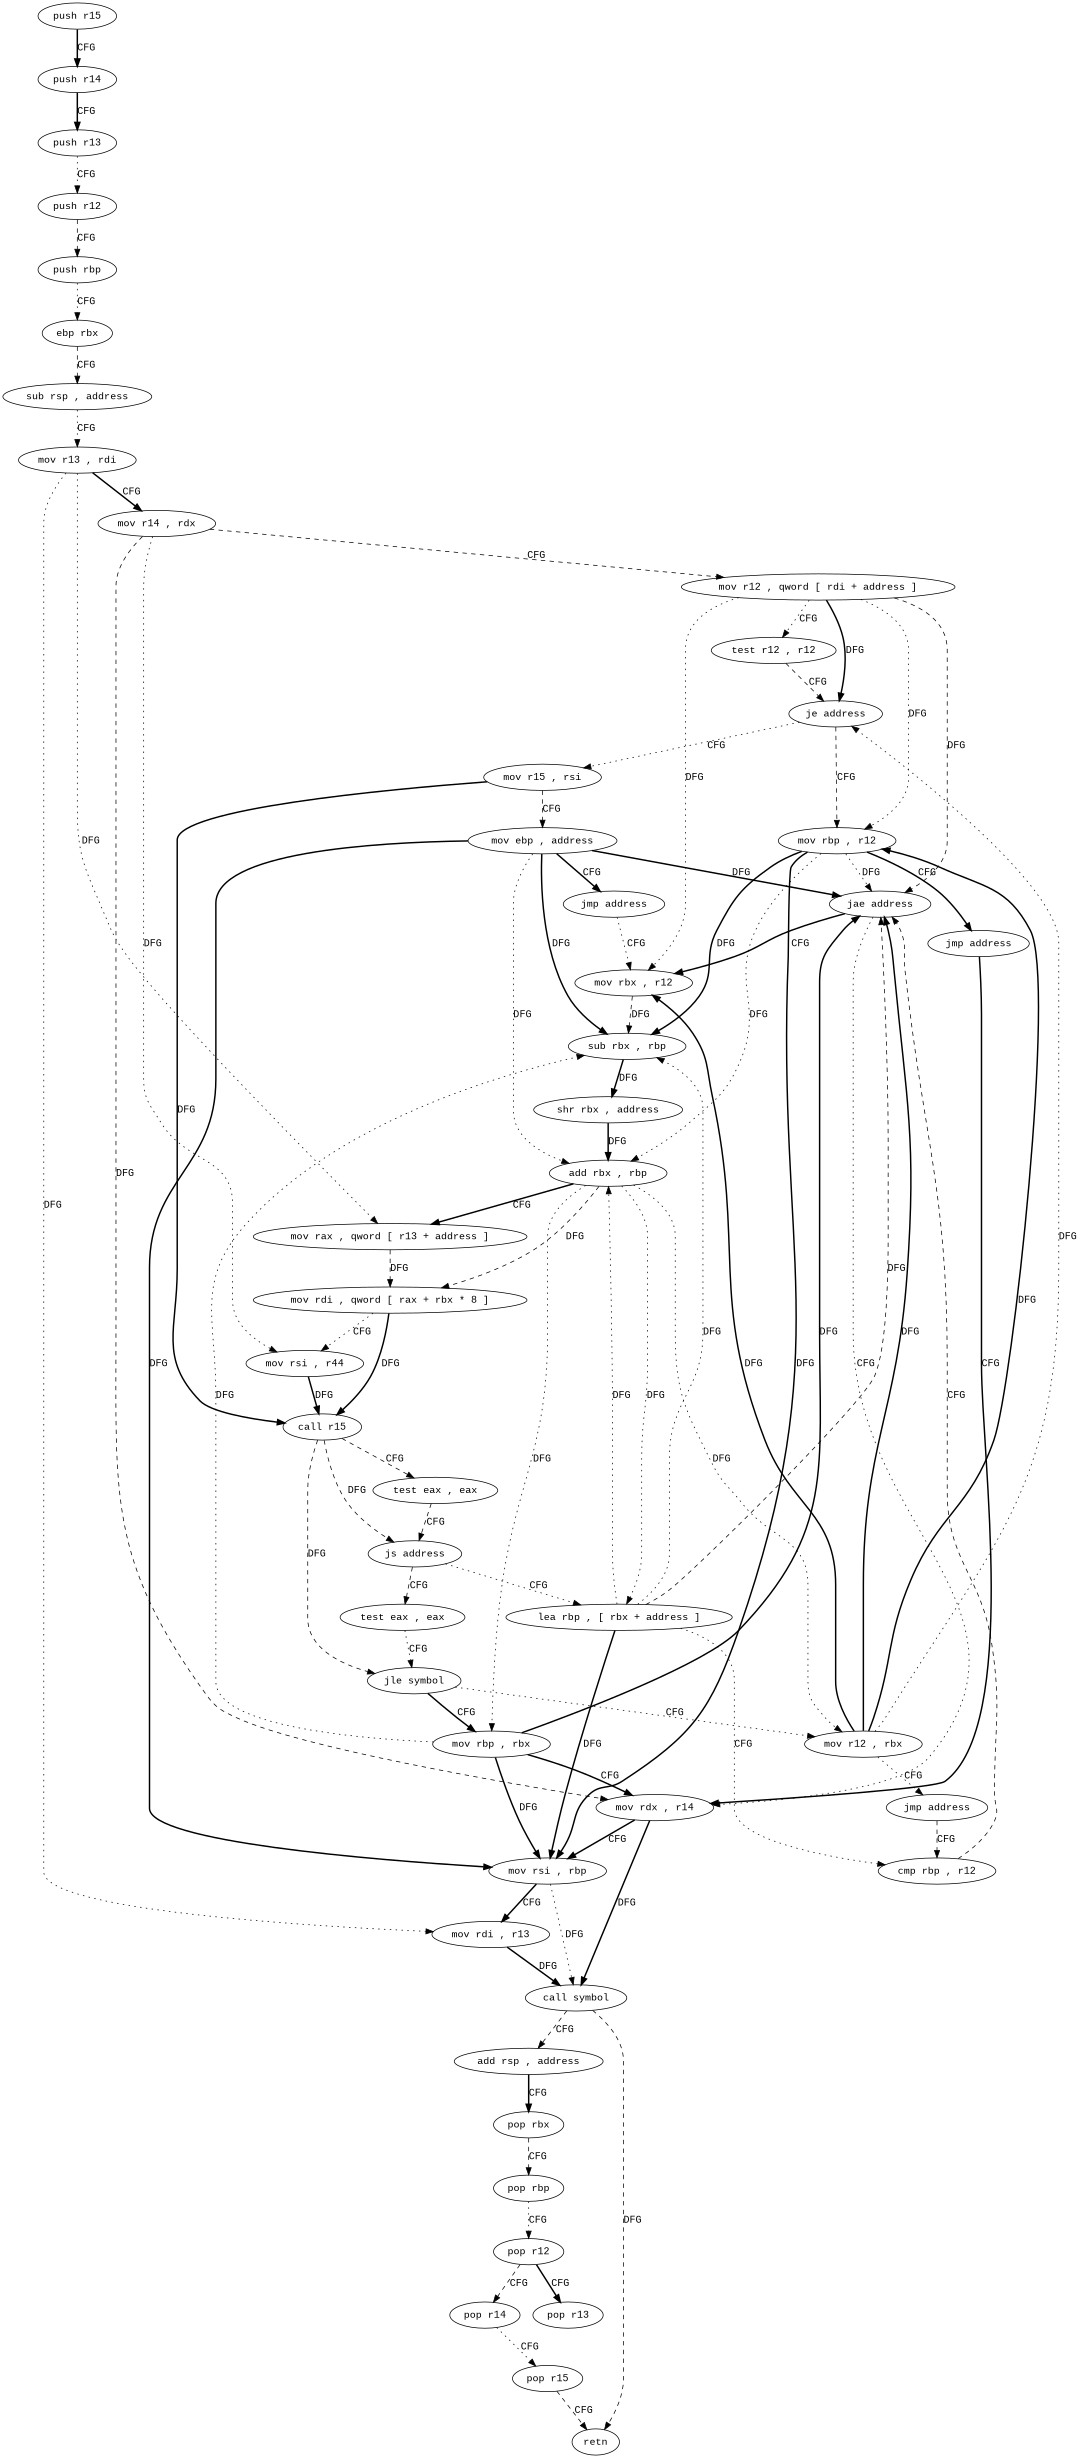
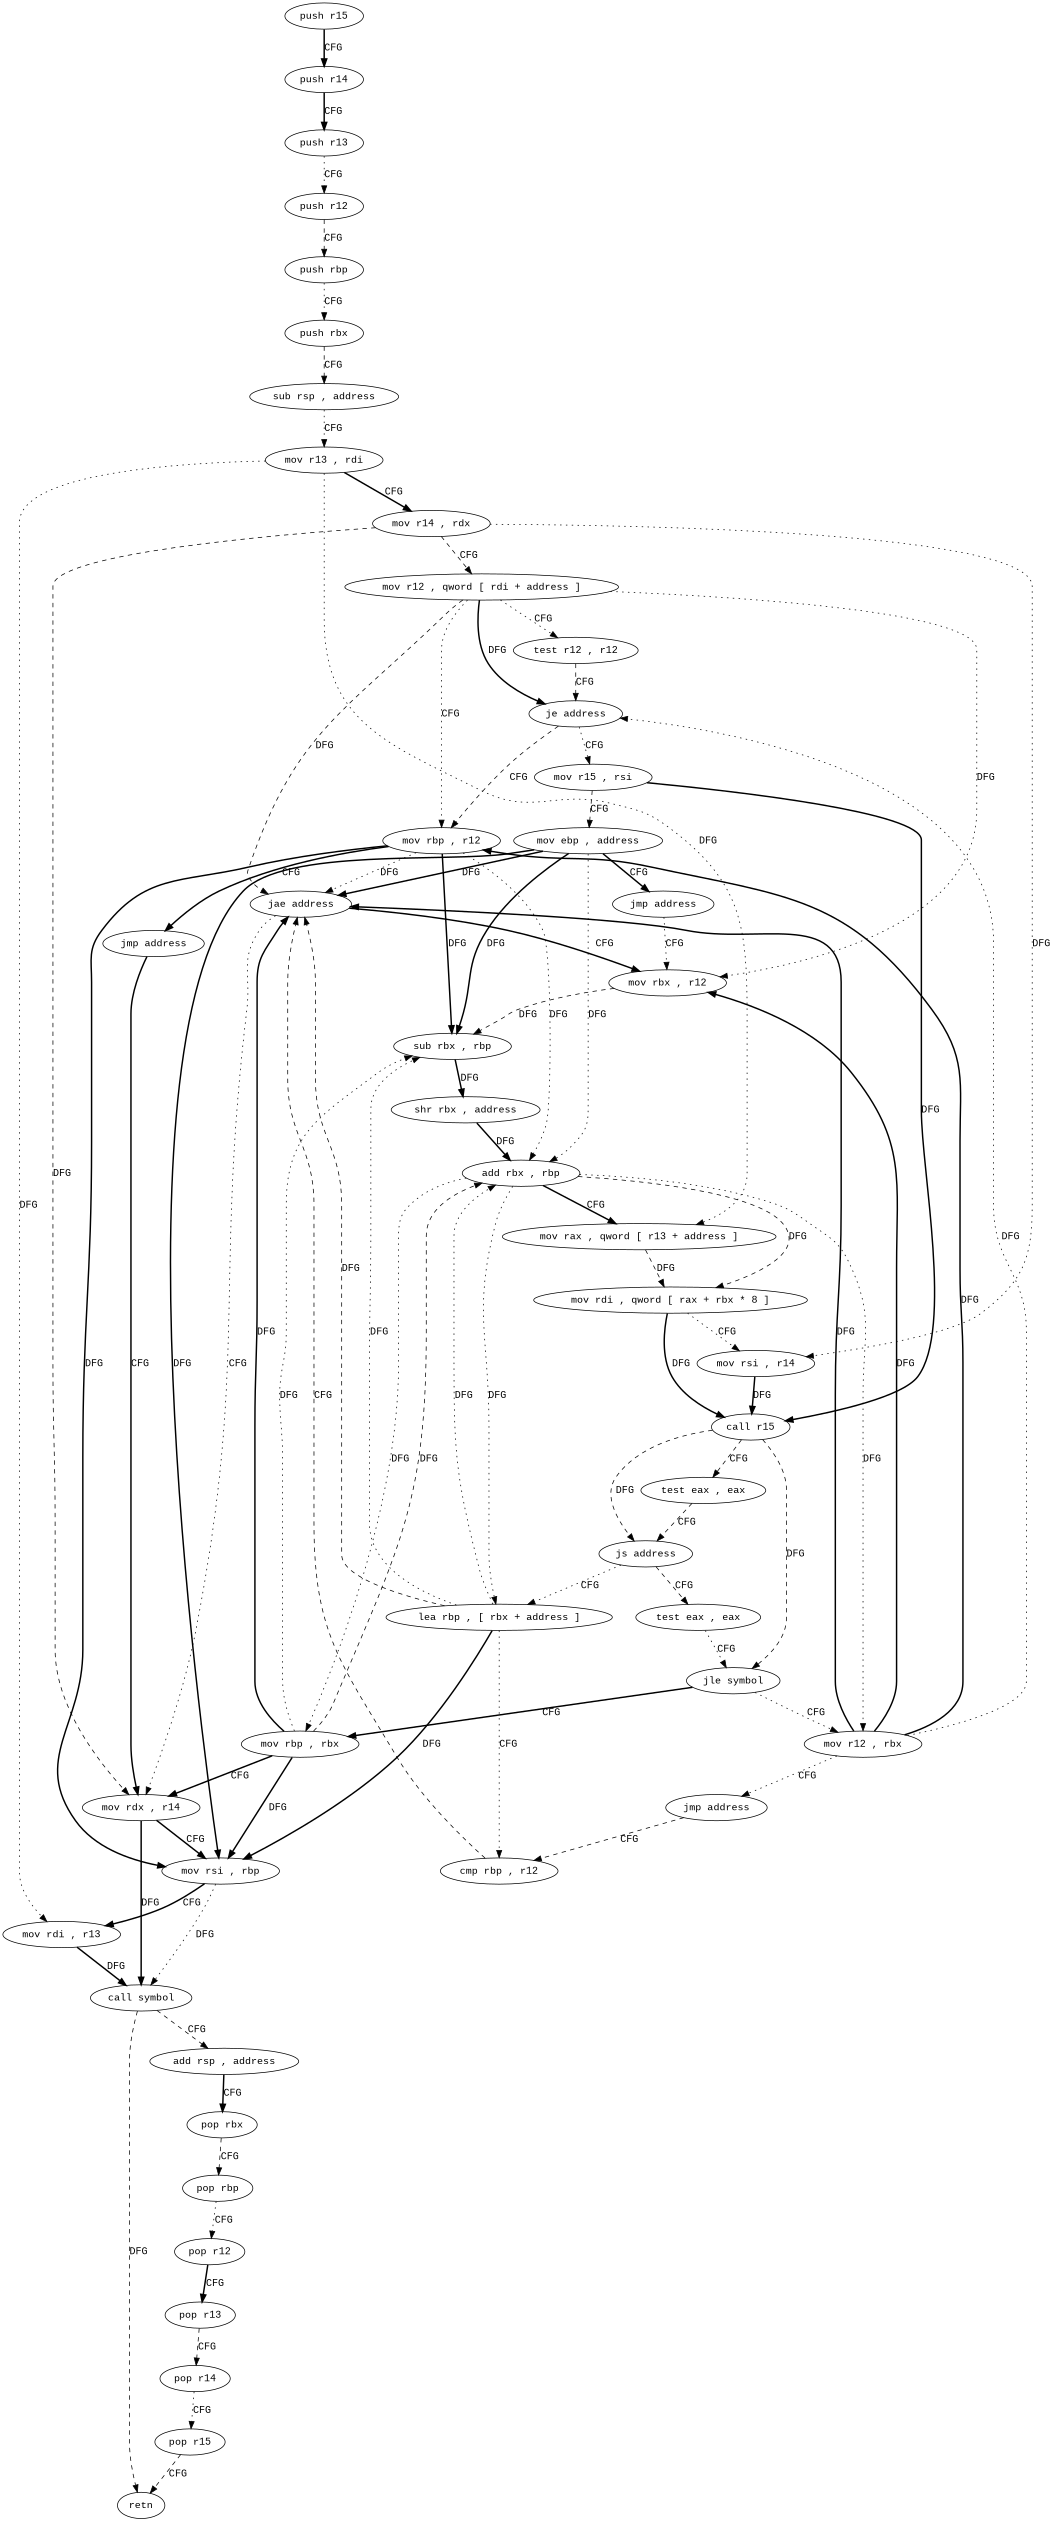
(77, 333) -> (324, 333)
(918, 714) -> (451, 714)
(305, 1364) -> (756, 1364)
none -> (419, 1457)
(509, 2281) -> (198, 2343)
